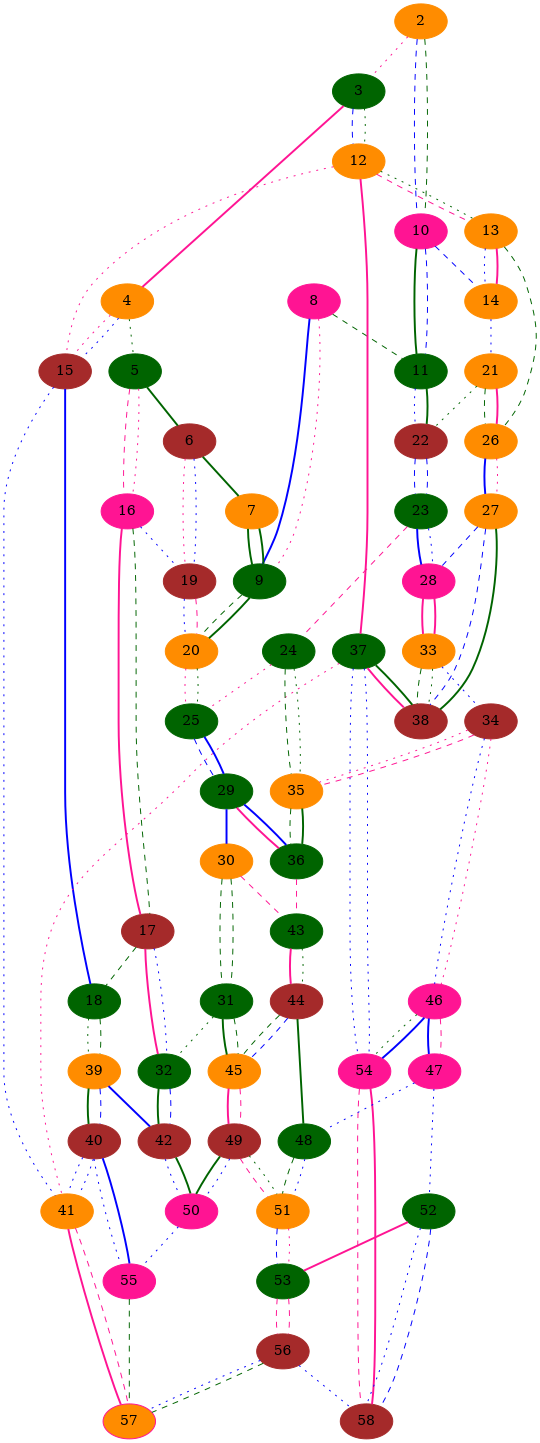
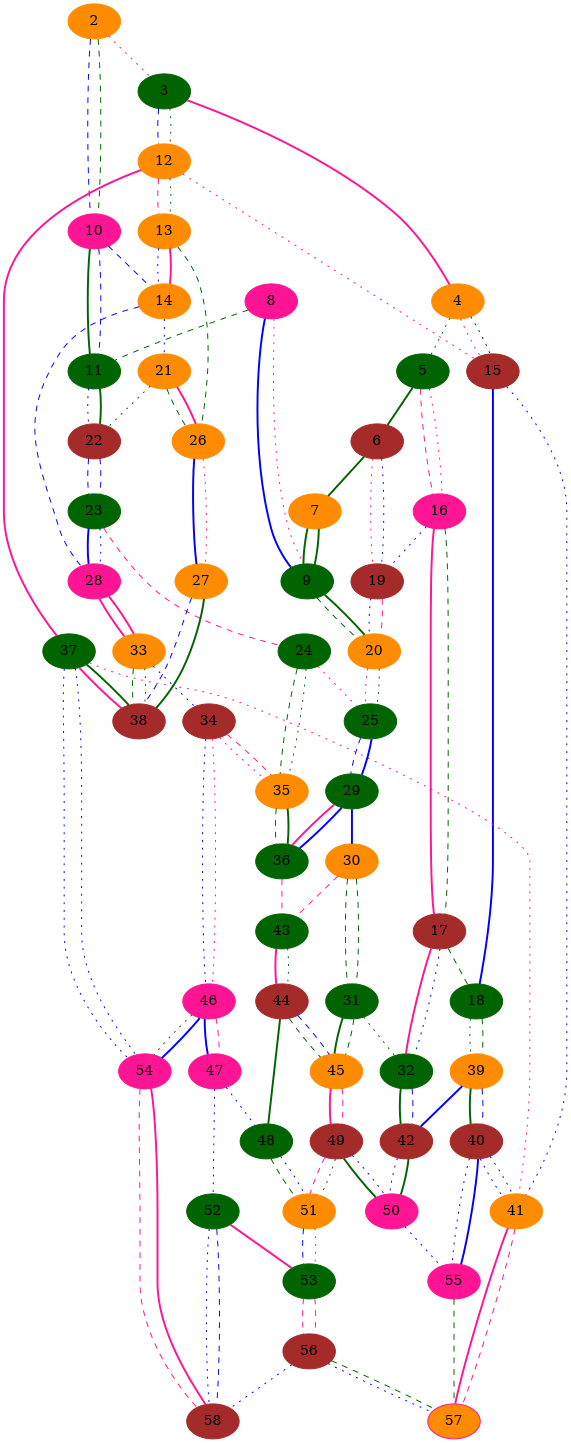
(460, 546) -> (36, 415)
